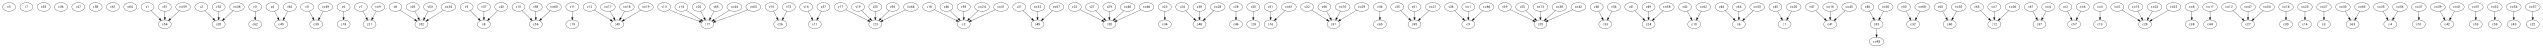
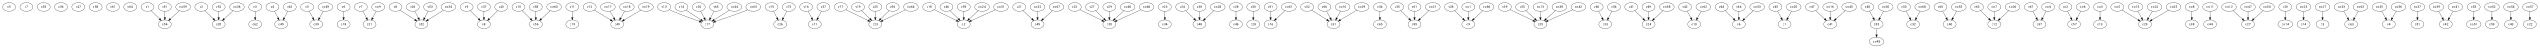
(2286, 14) -> (2285, 14)
(2476, 14) -> (2474, 14)
